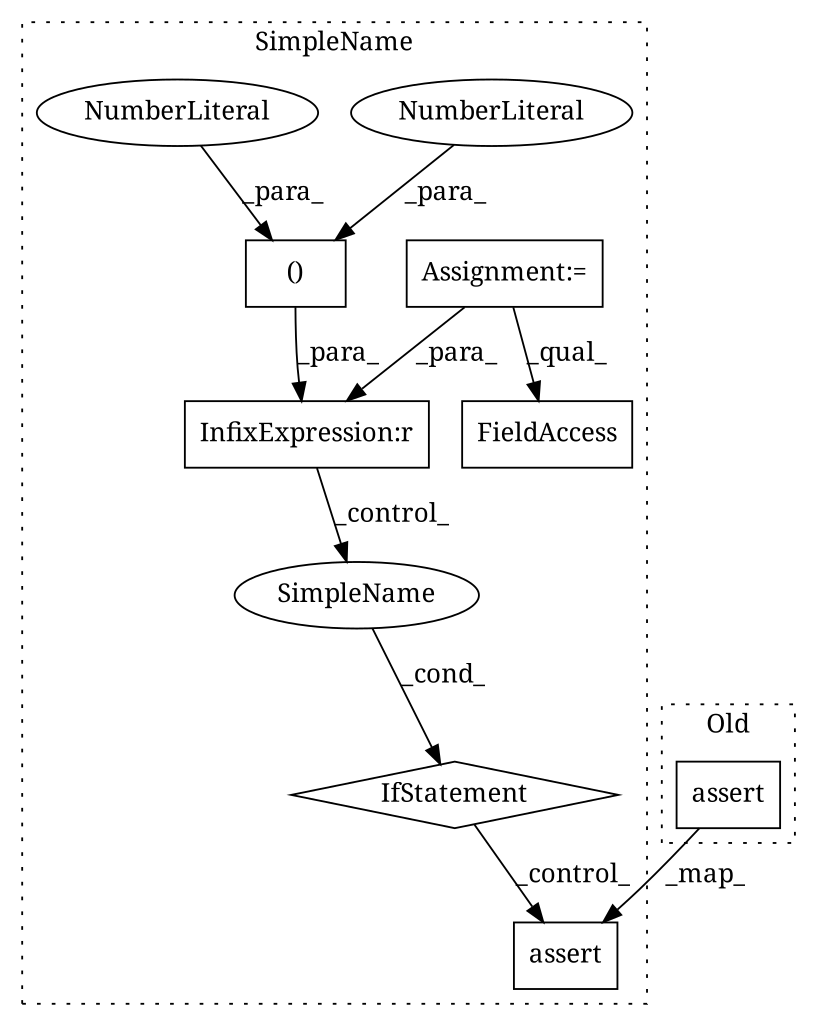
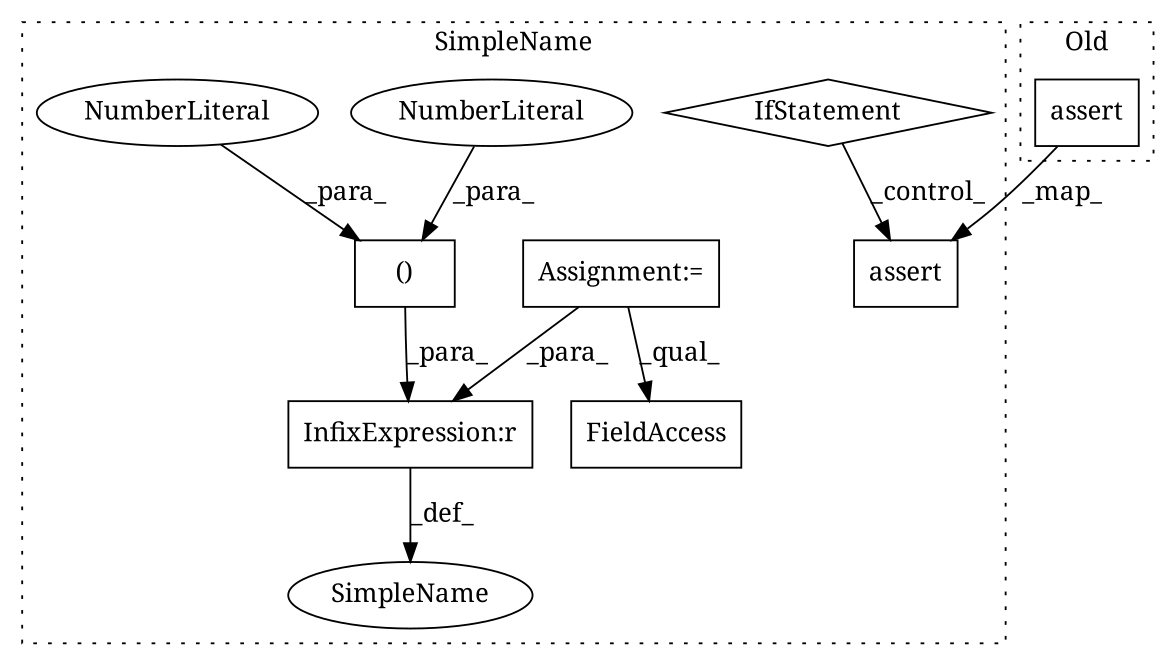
(393, 515) -> (443, 515)
(402, 688) -> none
